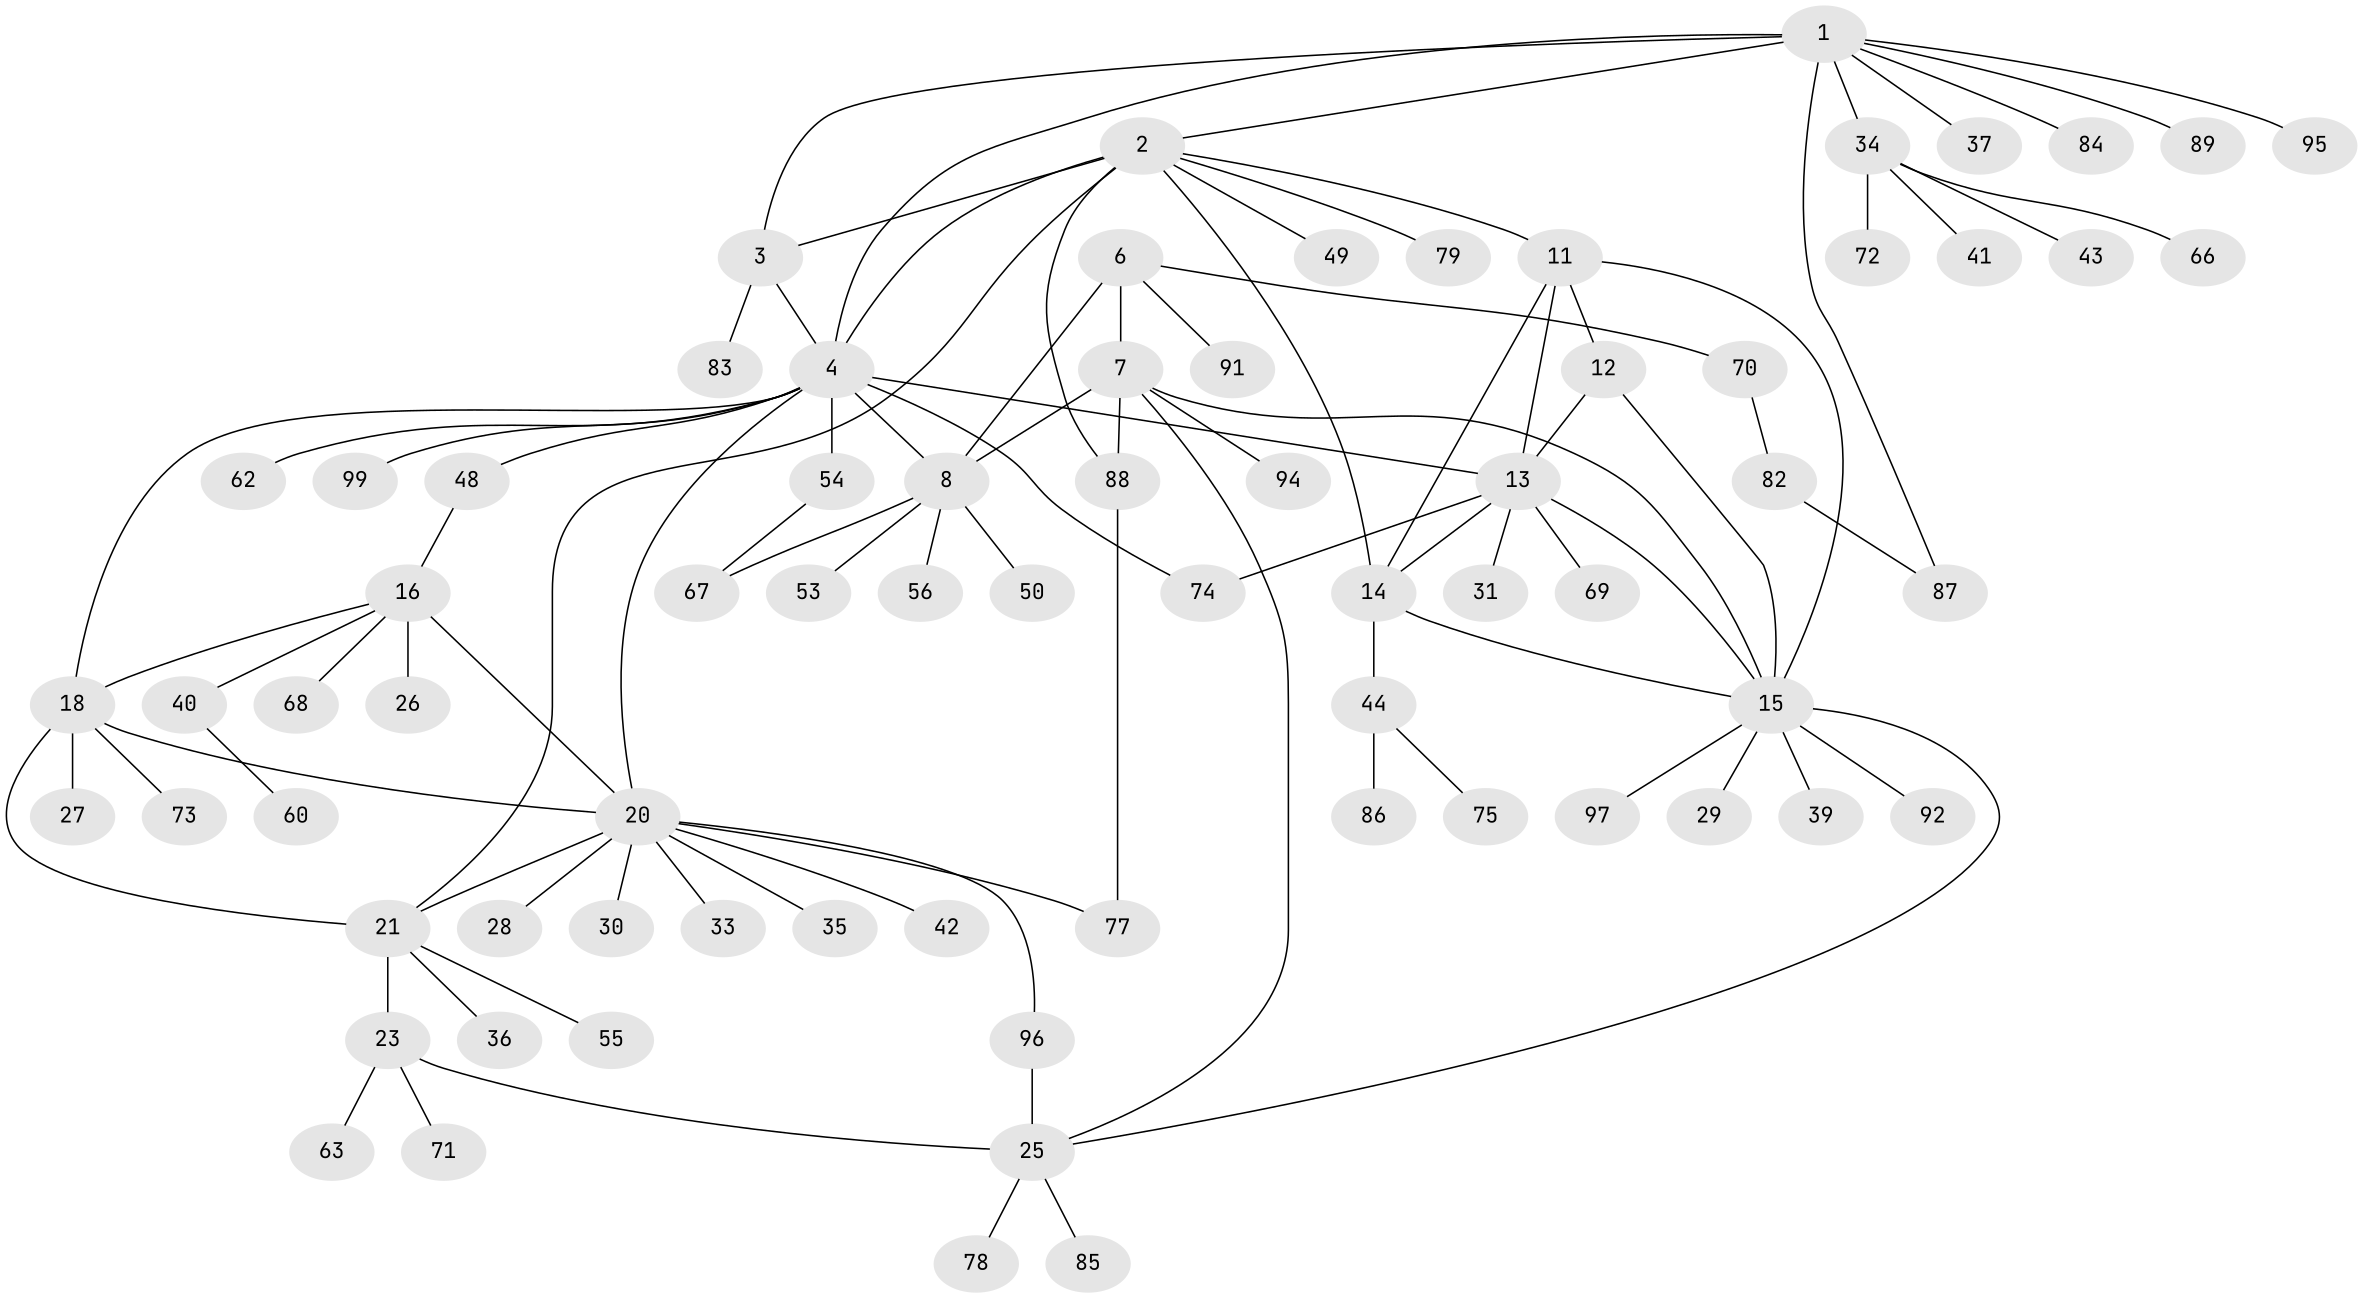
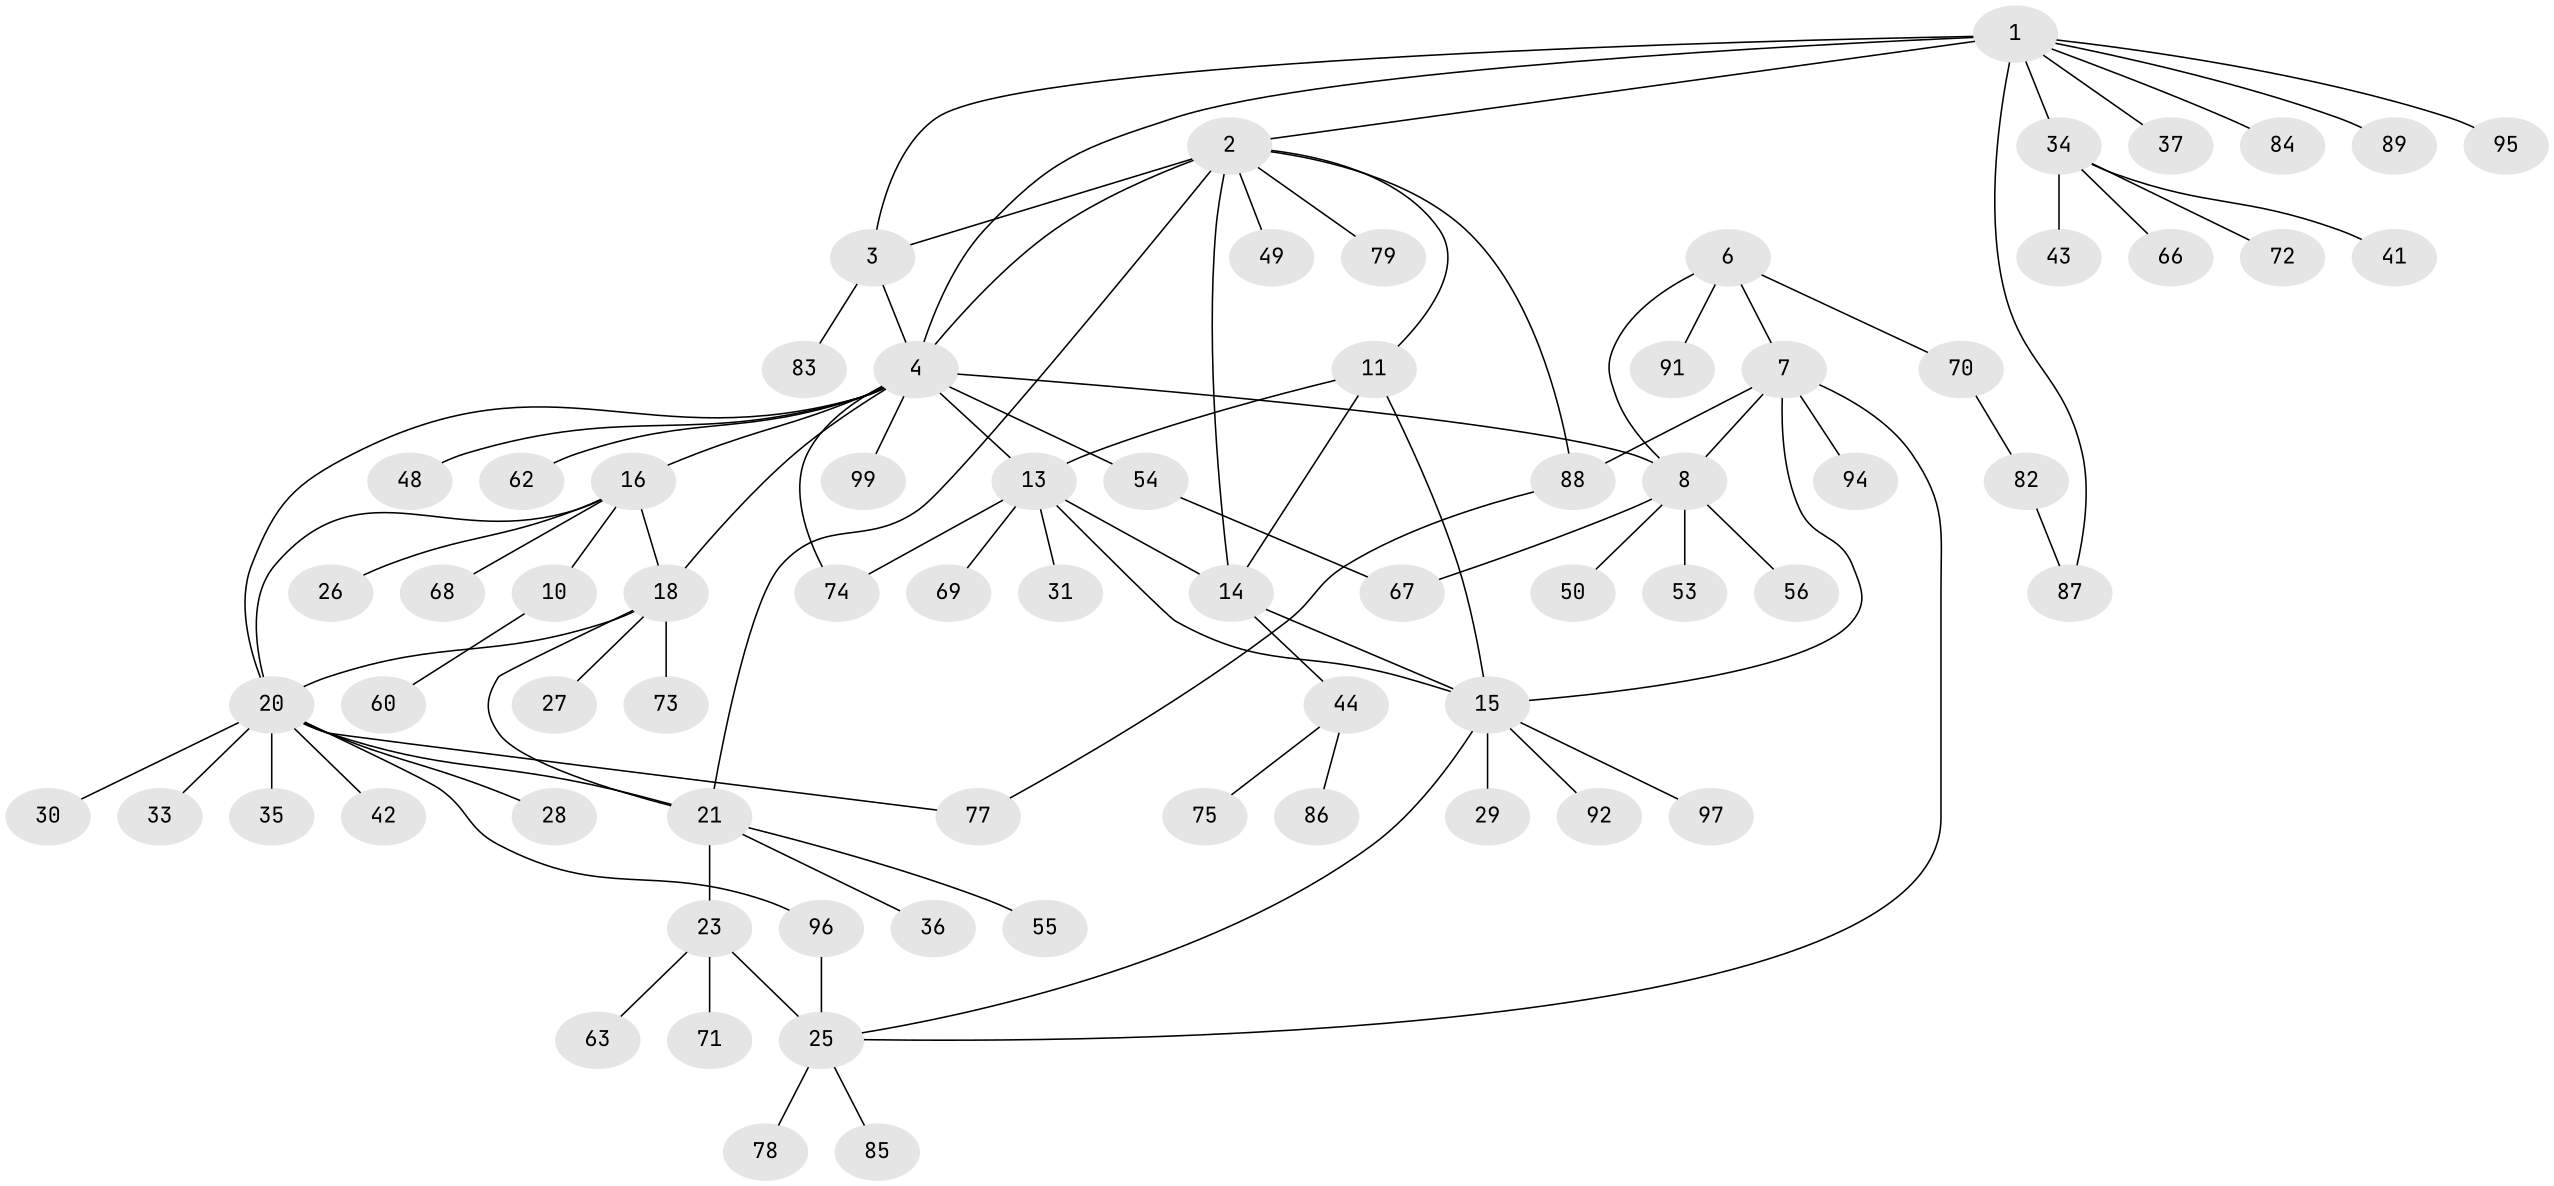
(1604, 370) -> none
(437, 537) -> (770, 429)
(184, 705) -> (554, 593)
(1821, 817) -> none
